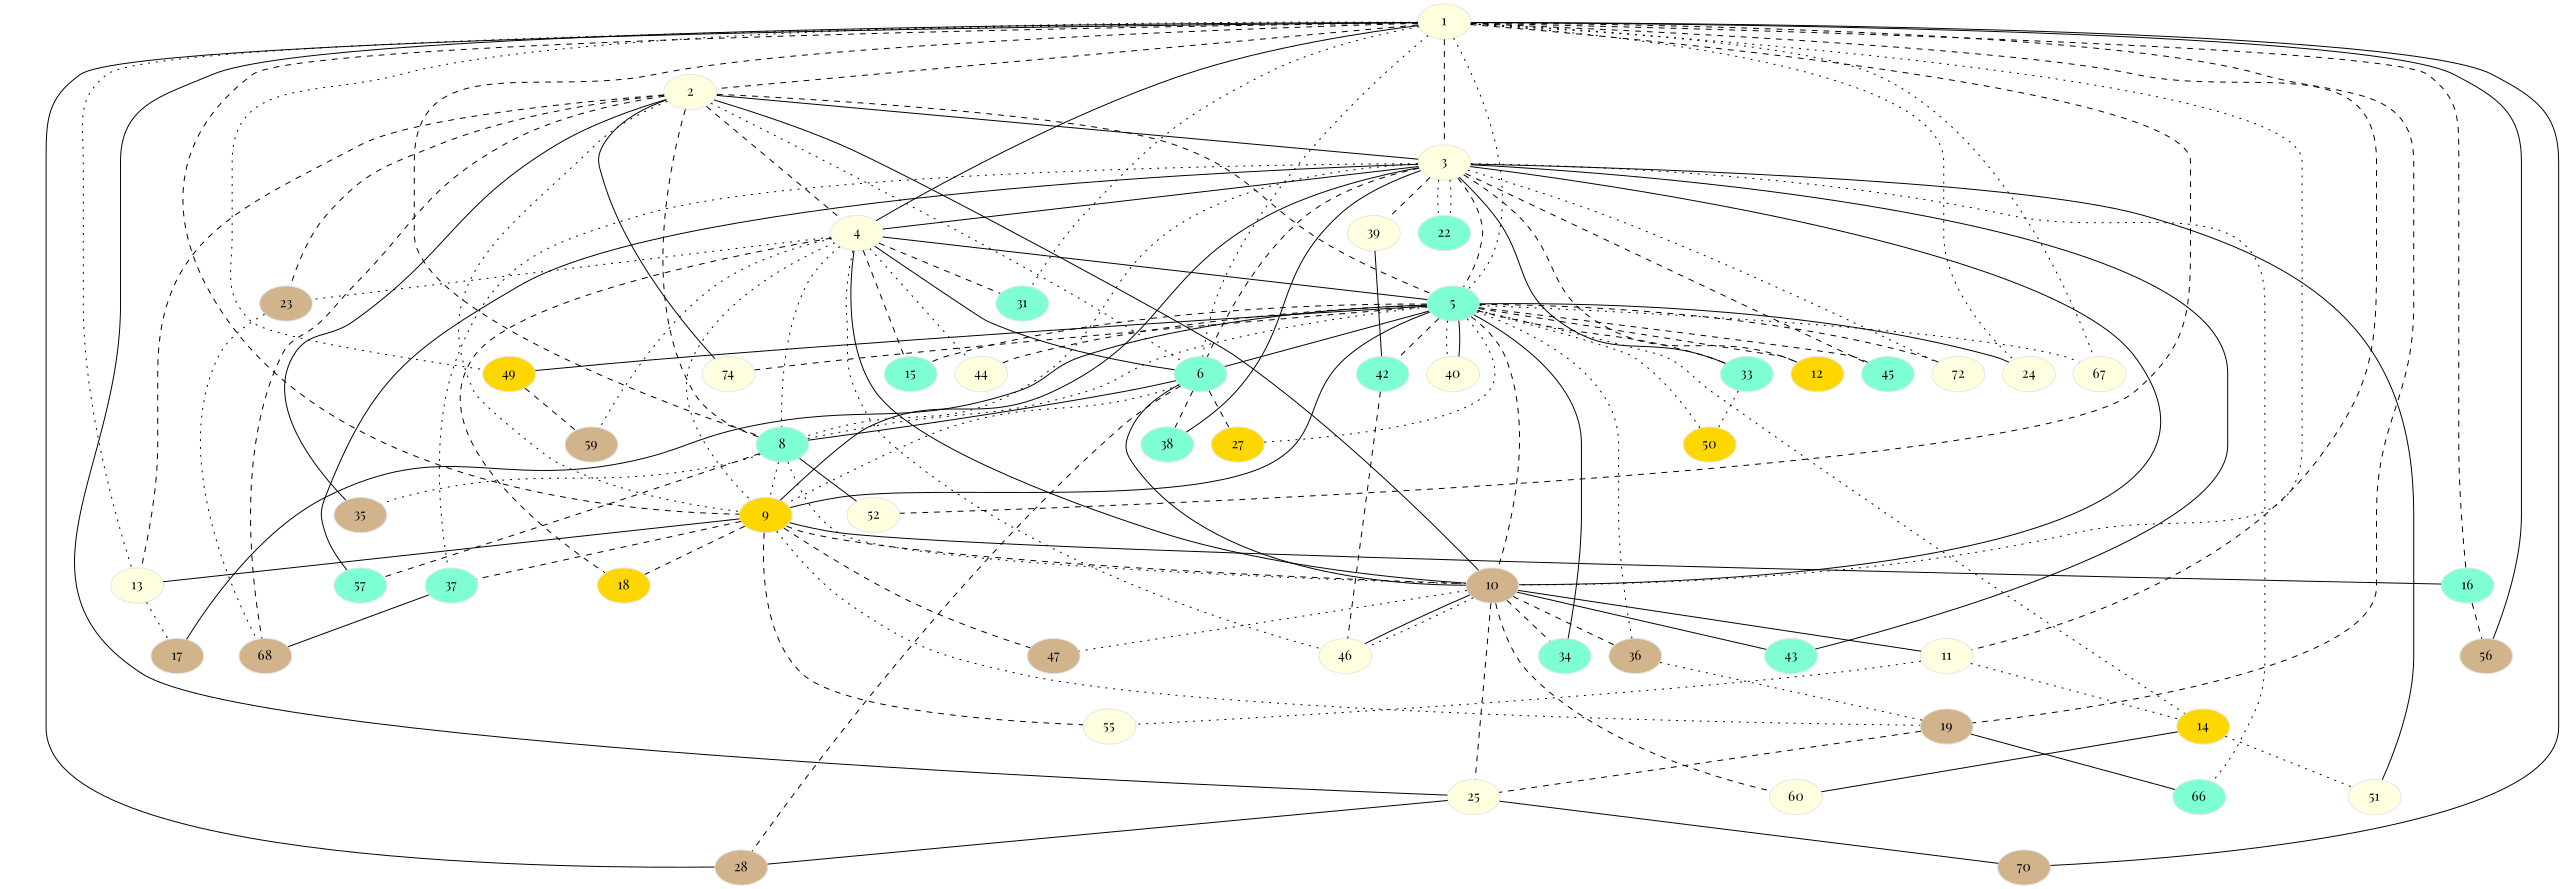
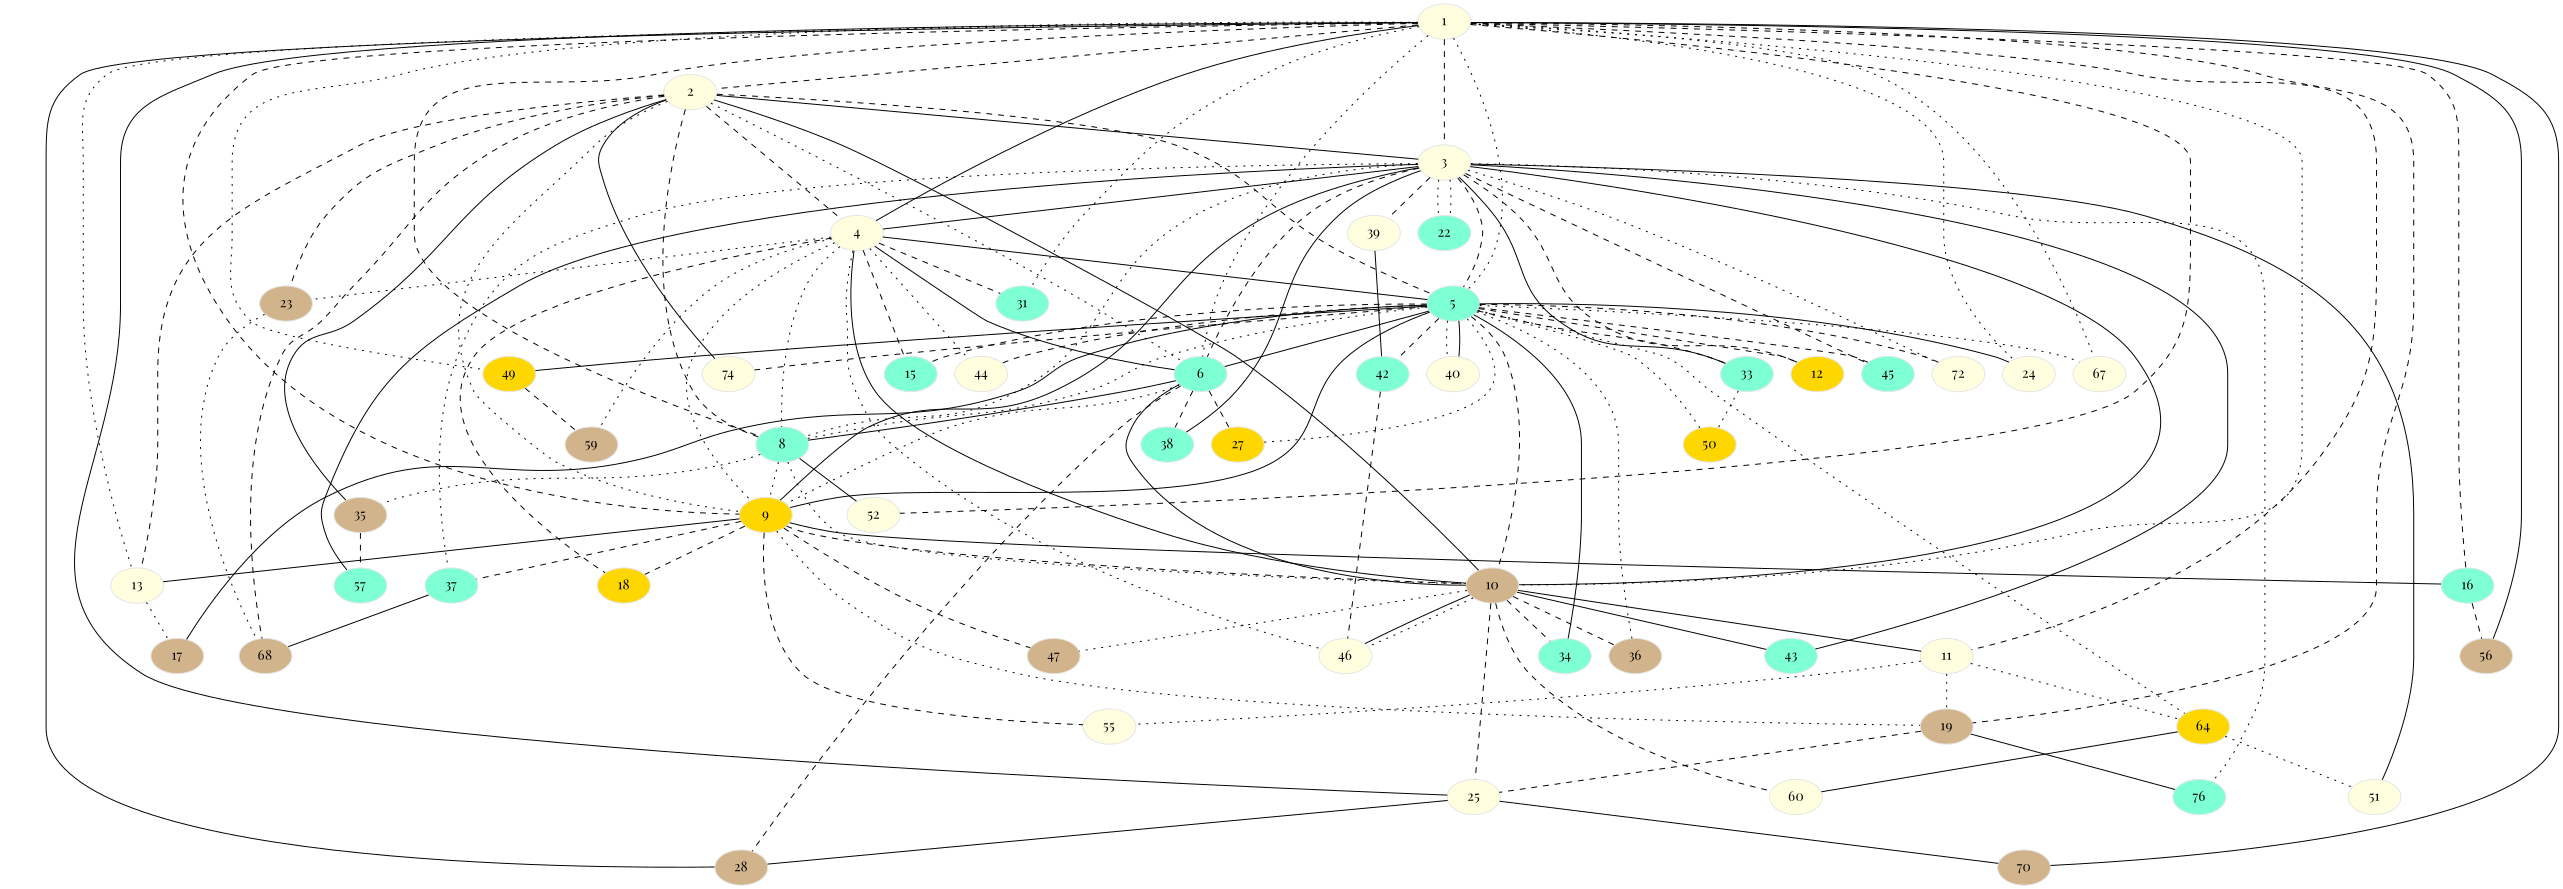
(572, 516) -> (360, 550)
(1791, 691) -> (1947, 691)
(2203, 727) -> (2203, 727)
(2199, 797) -> (2199, 797)
